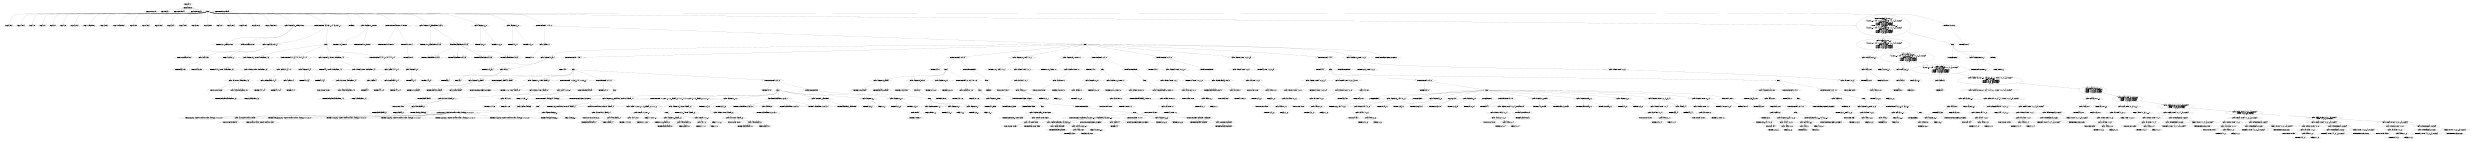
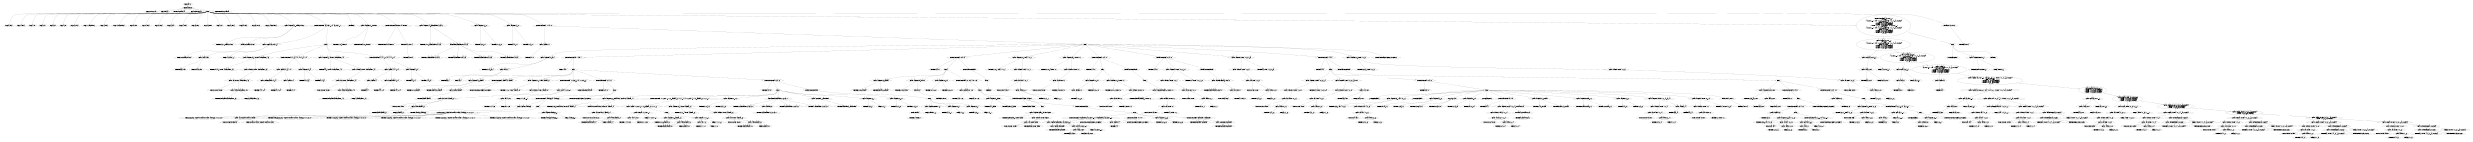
(179, 12) -> (179, 12)
